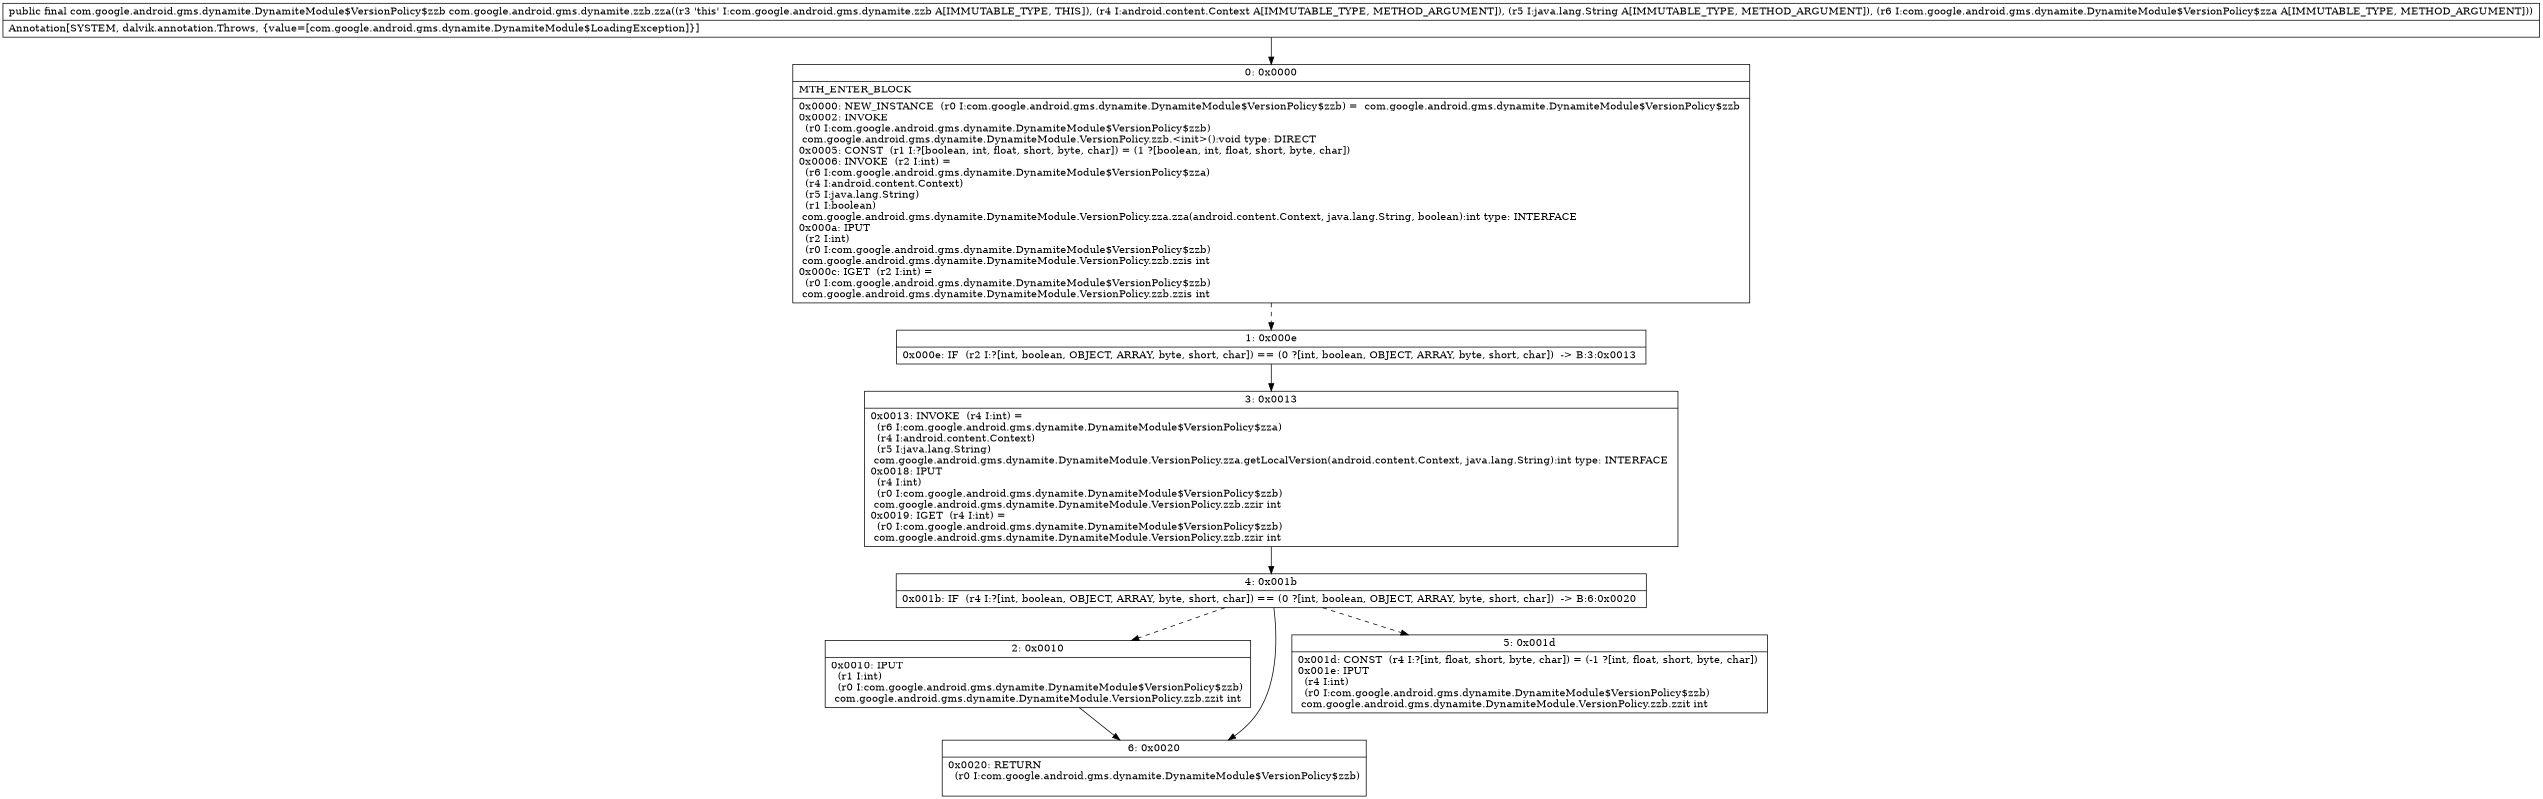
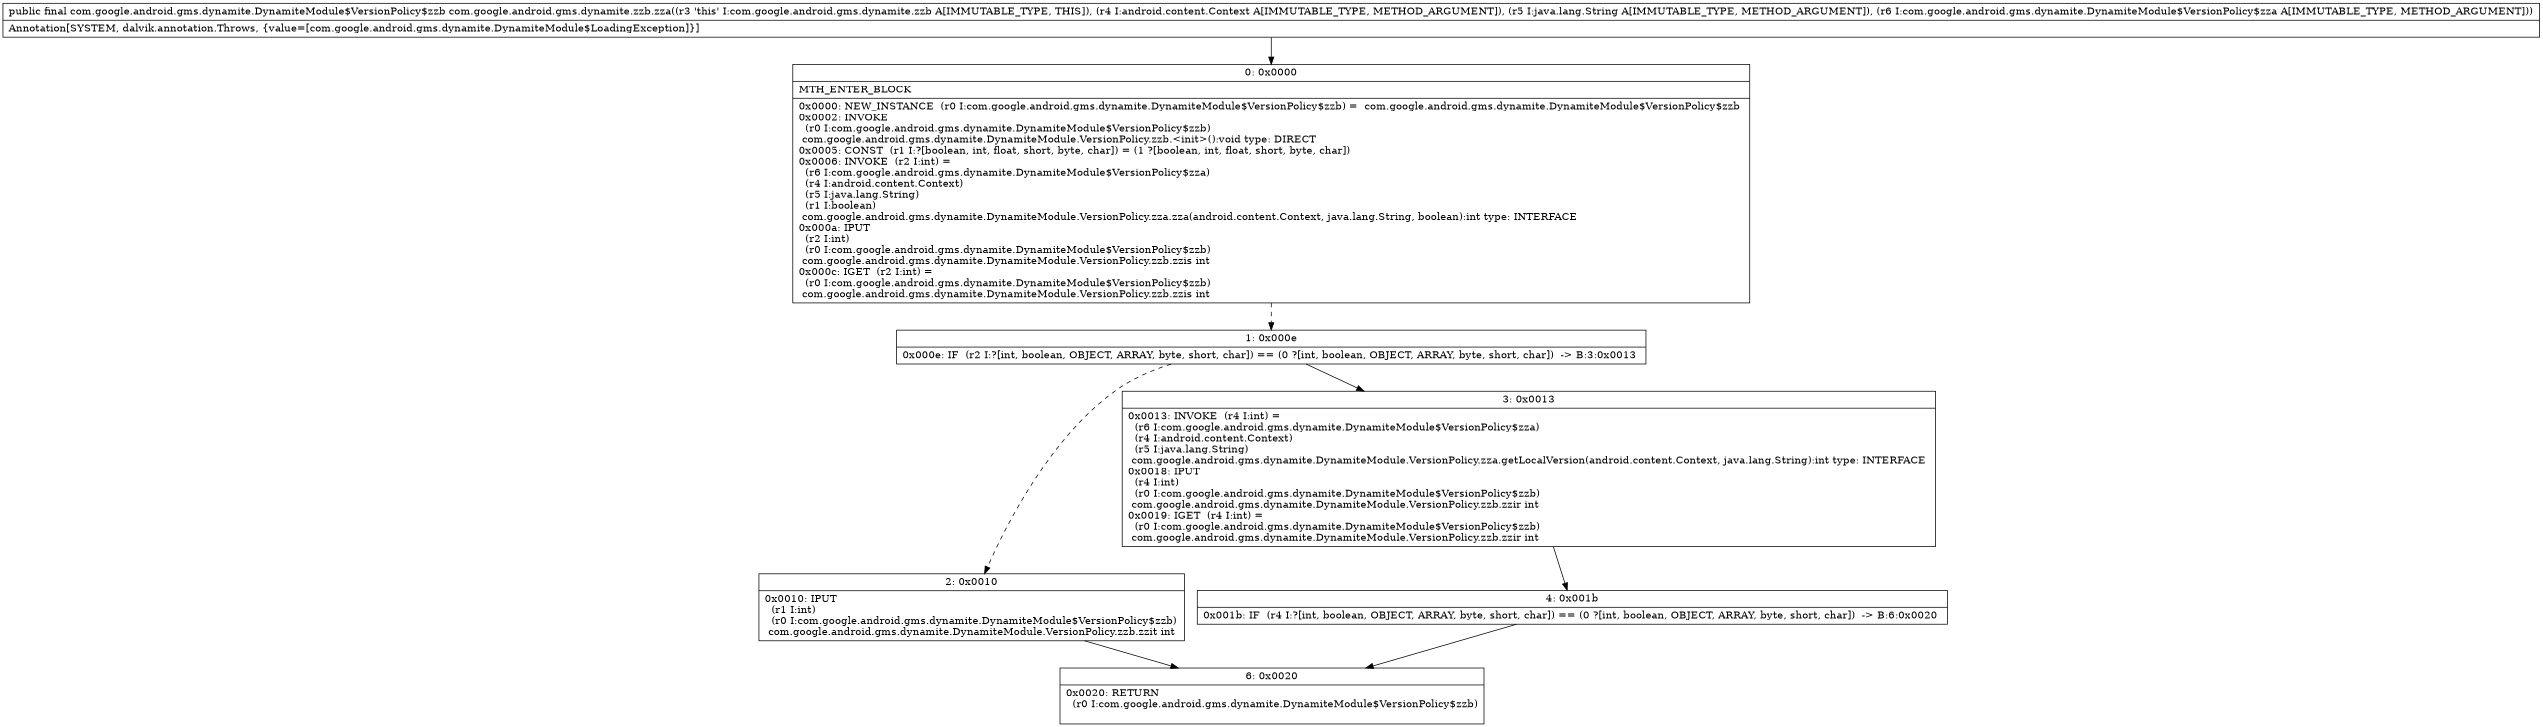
(1182, 623) -> (1059, 446)
(1530, 674) -> none
